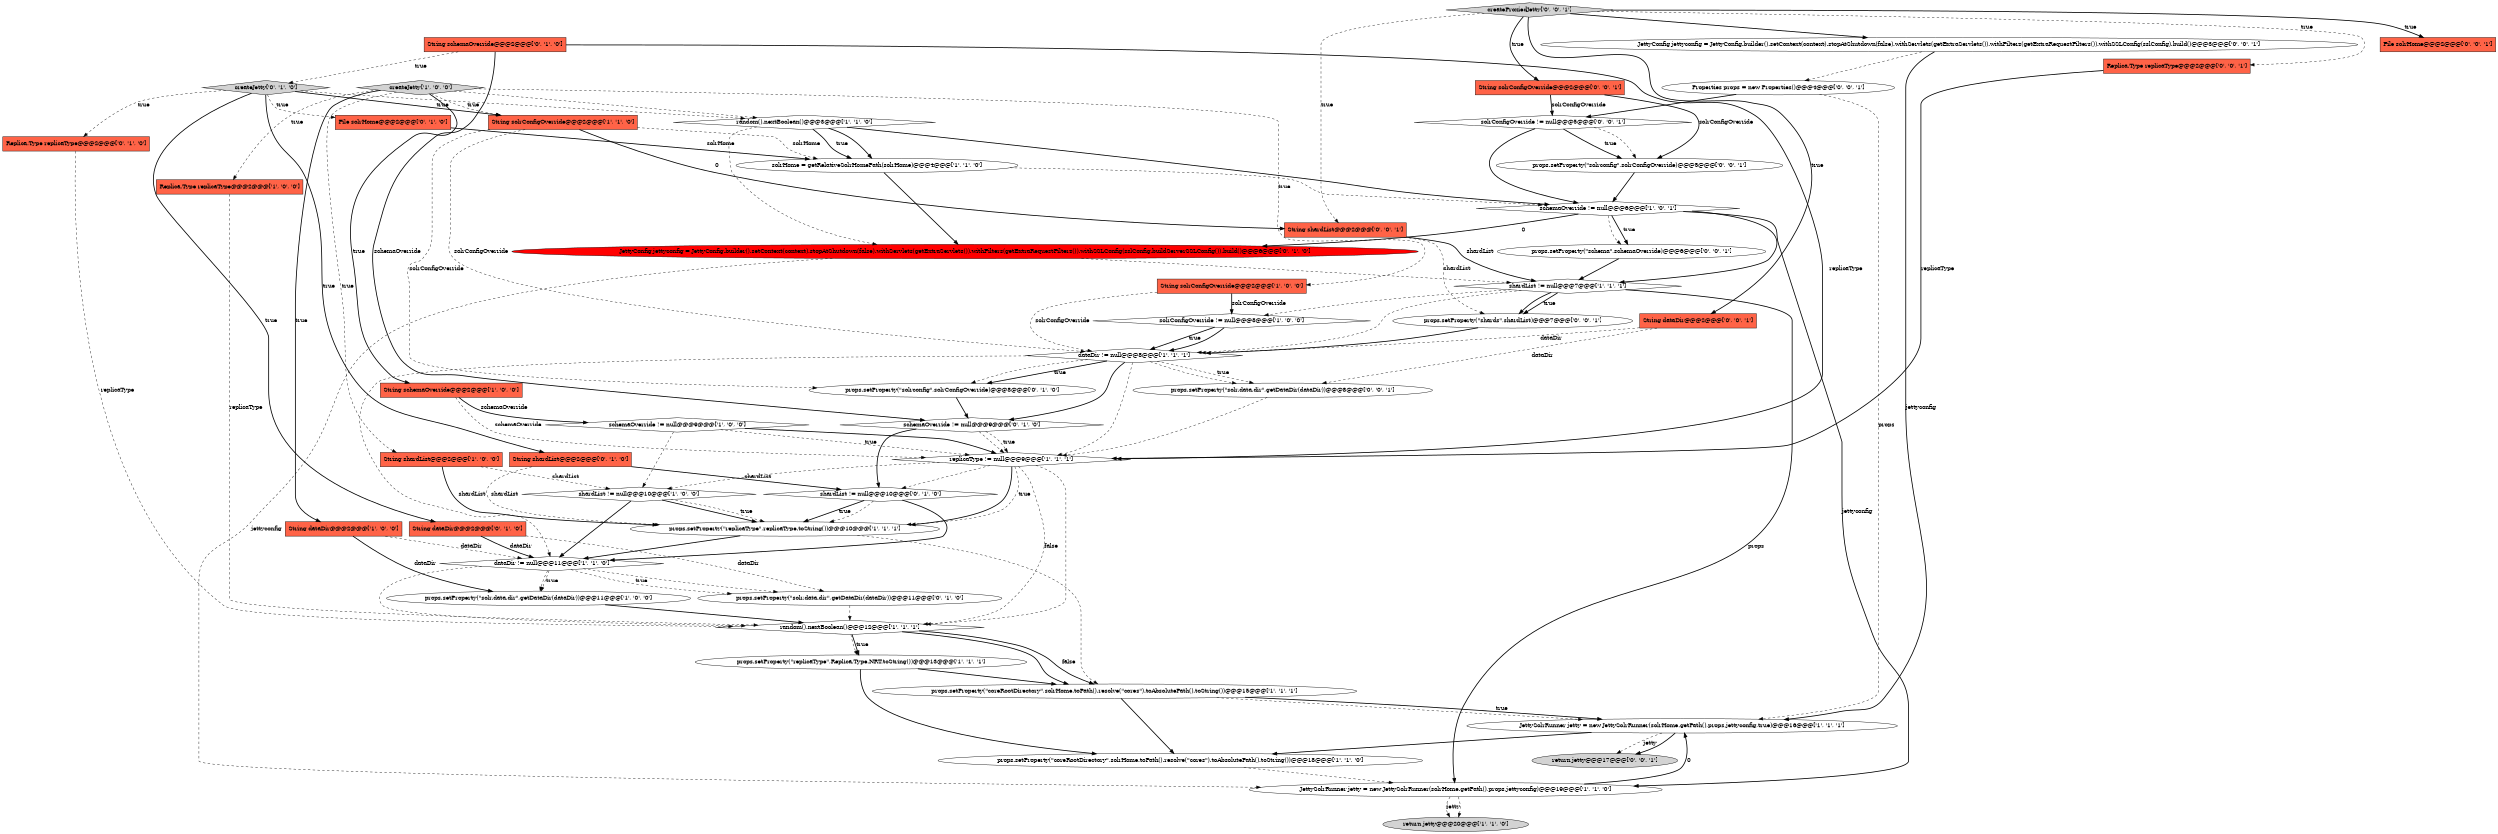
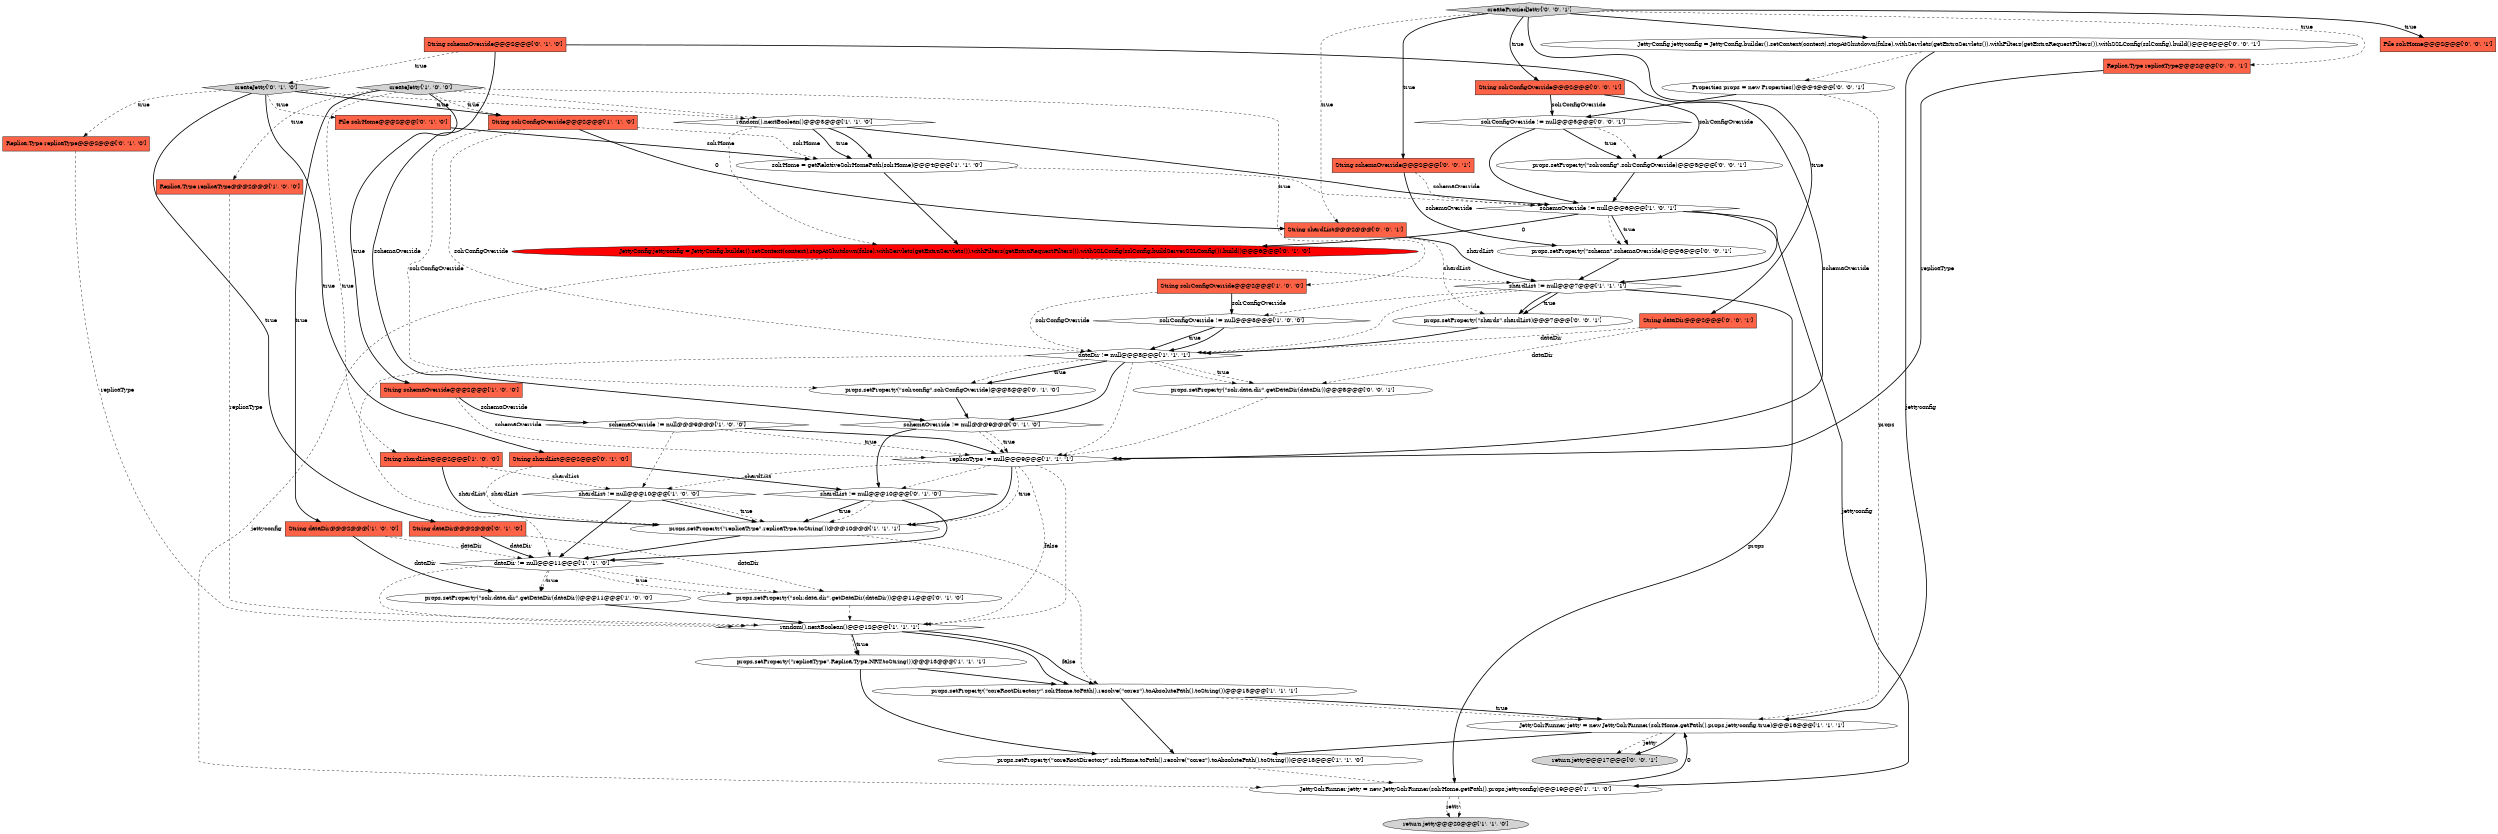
none -> (1403, 165)
(1846, 269) -> (1846, 269)
